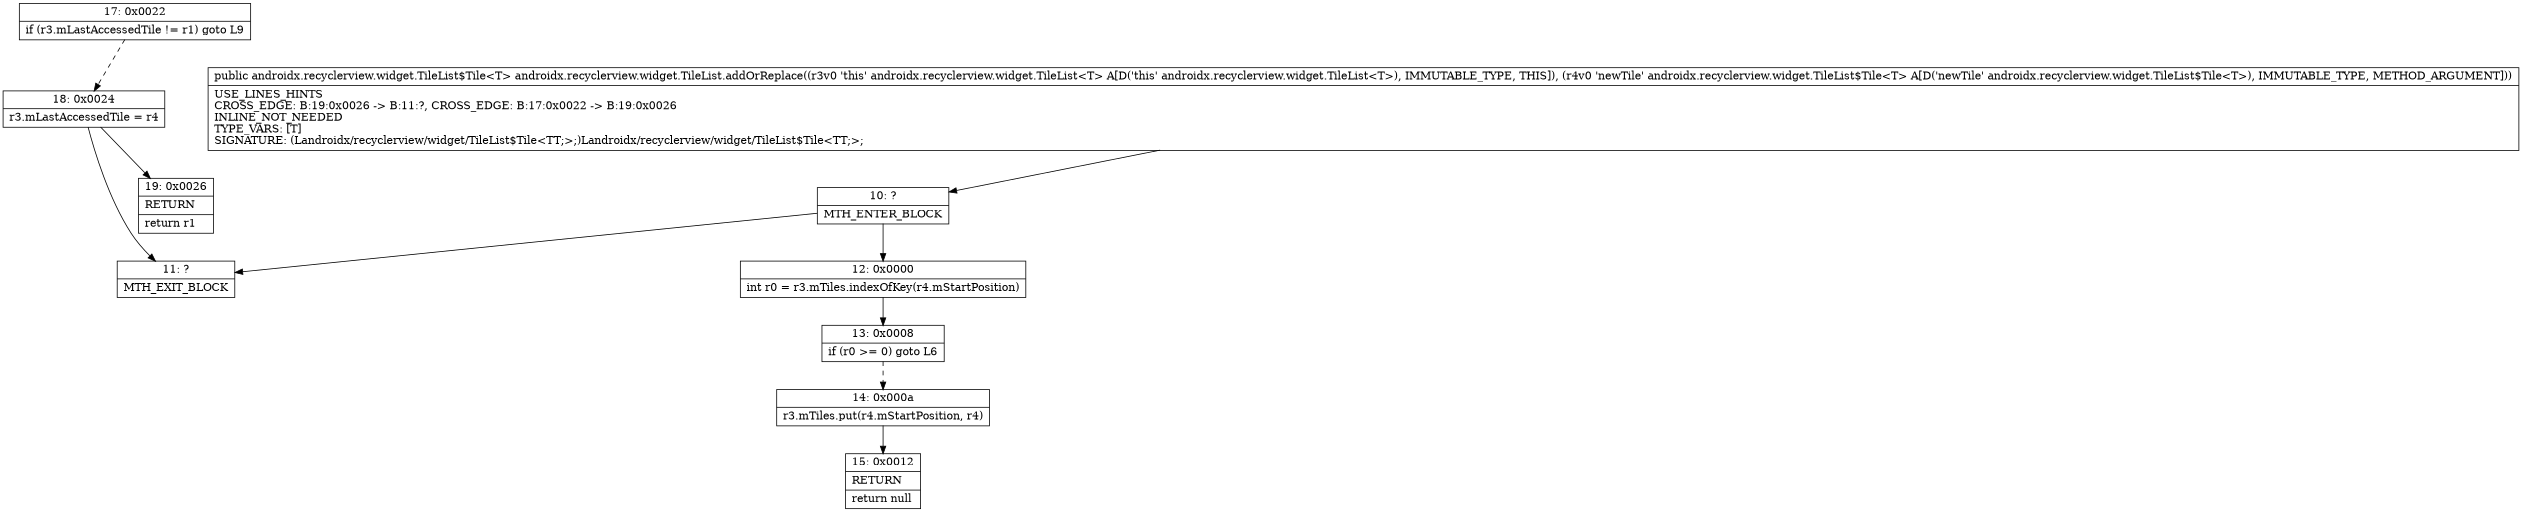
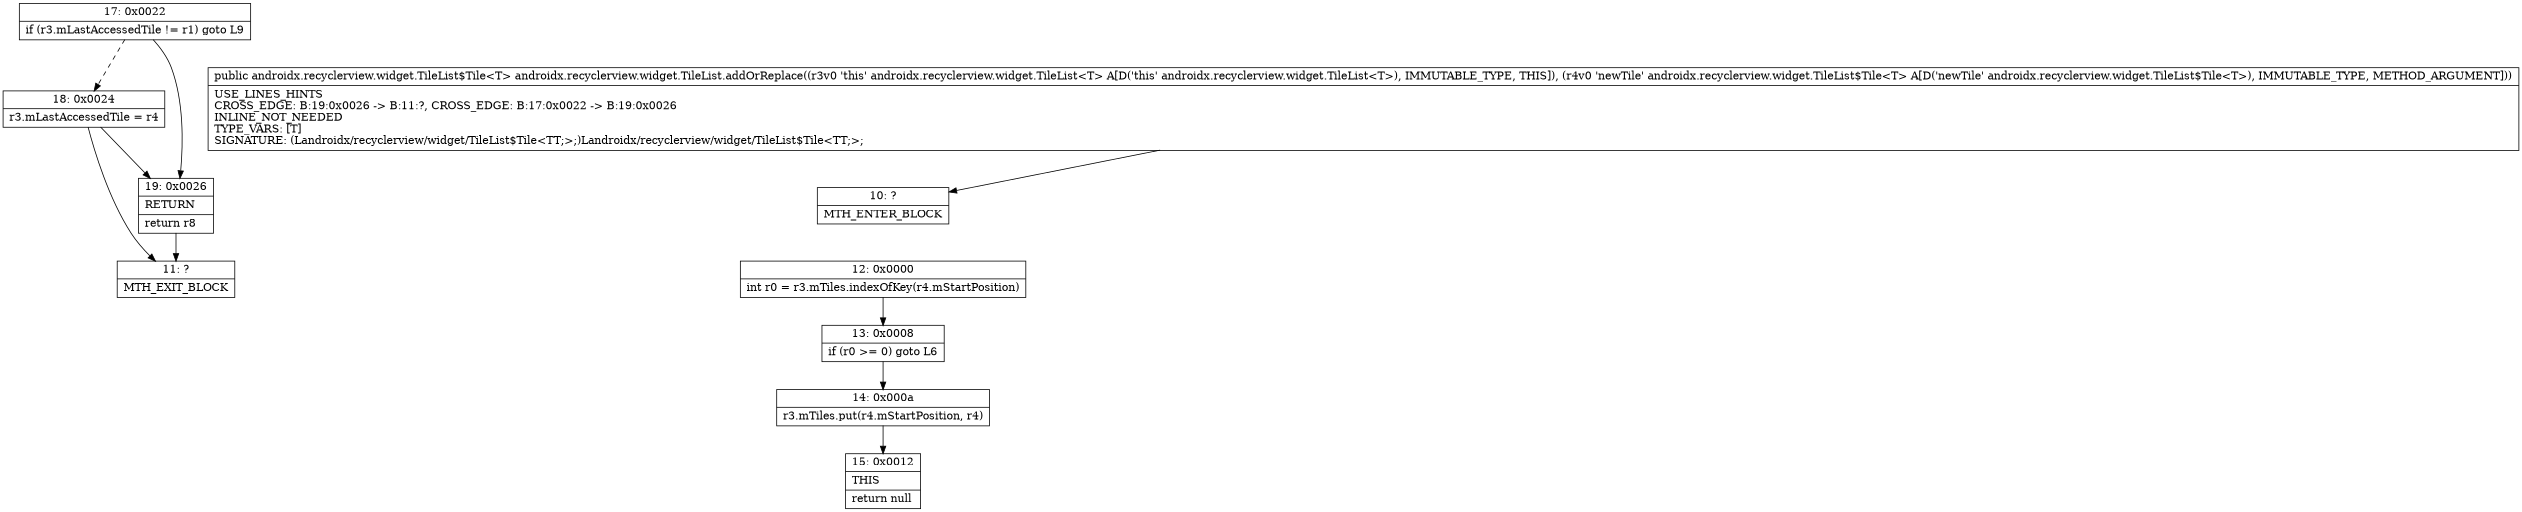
none -> (180, 102)
(171, 224) -> (171, 224)
(883, 239) -> none
(530, 242) -> (176, 243)
(883, 372) -> (883, 372)
(877, 480) -> (866, 480)
